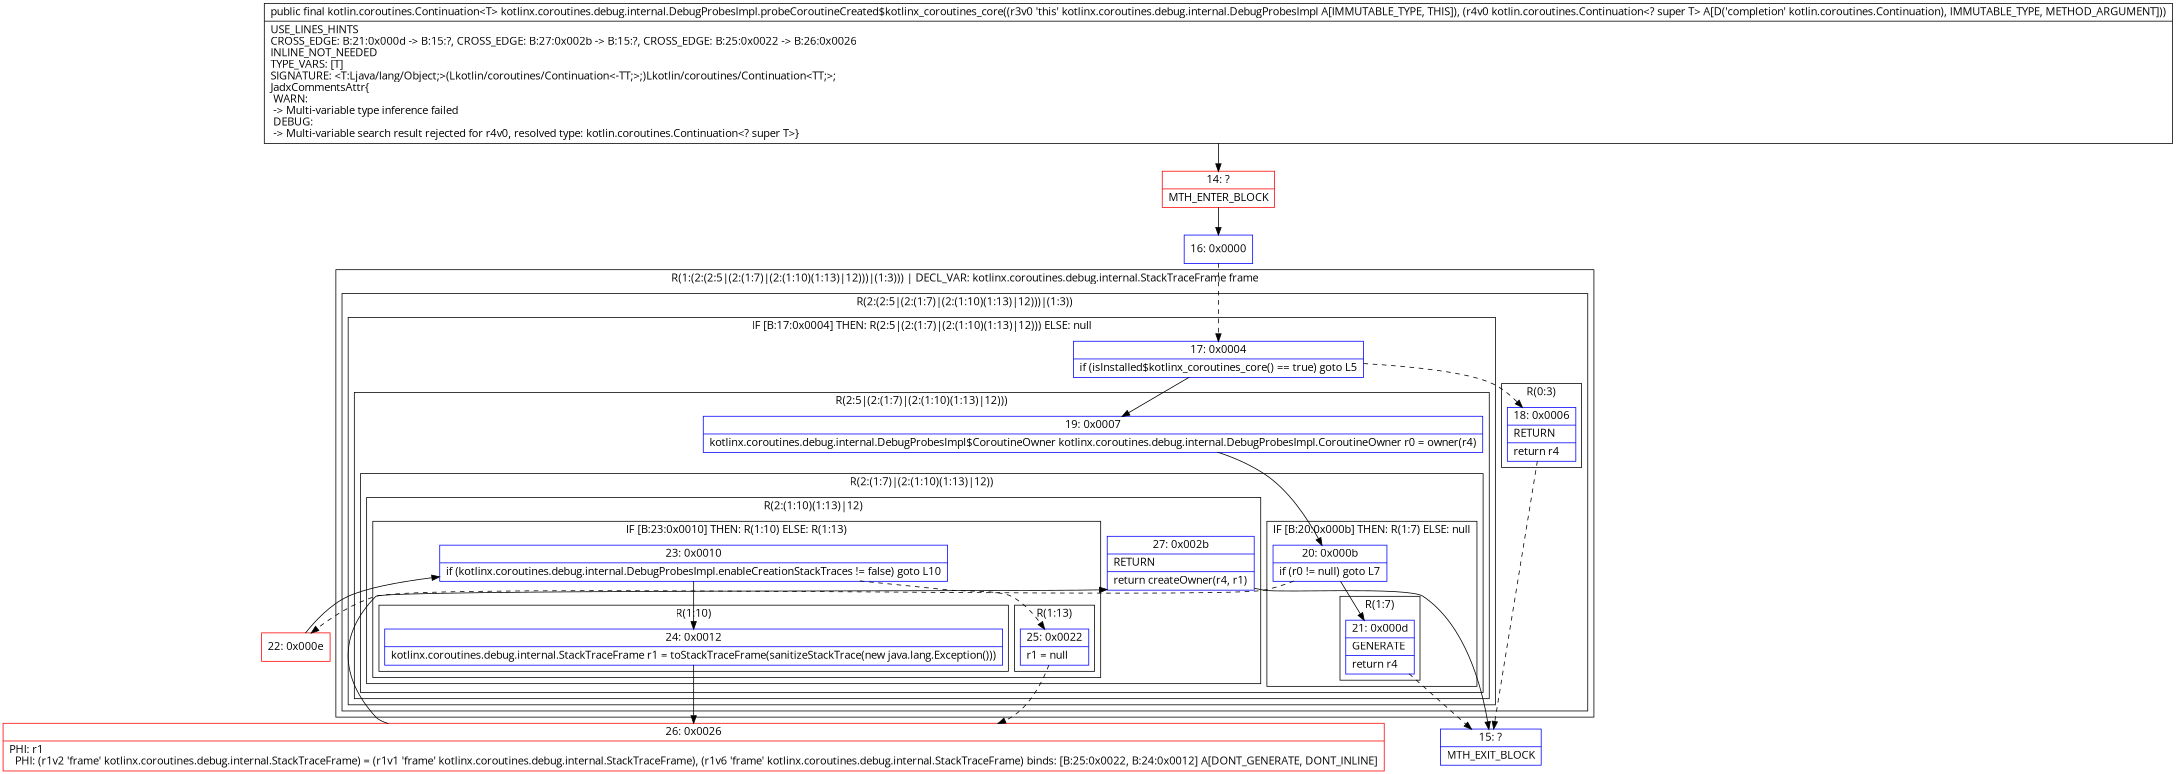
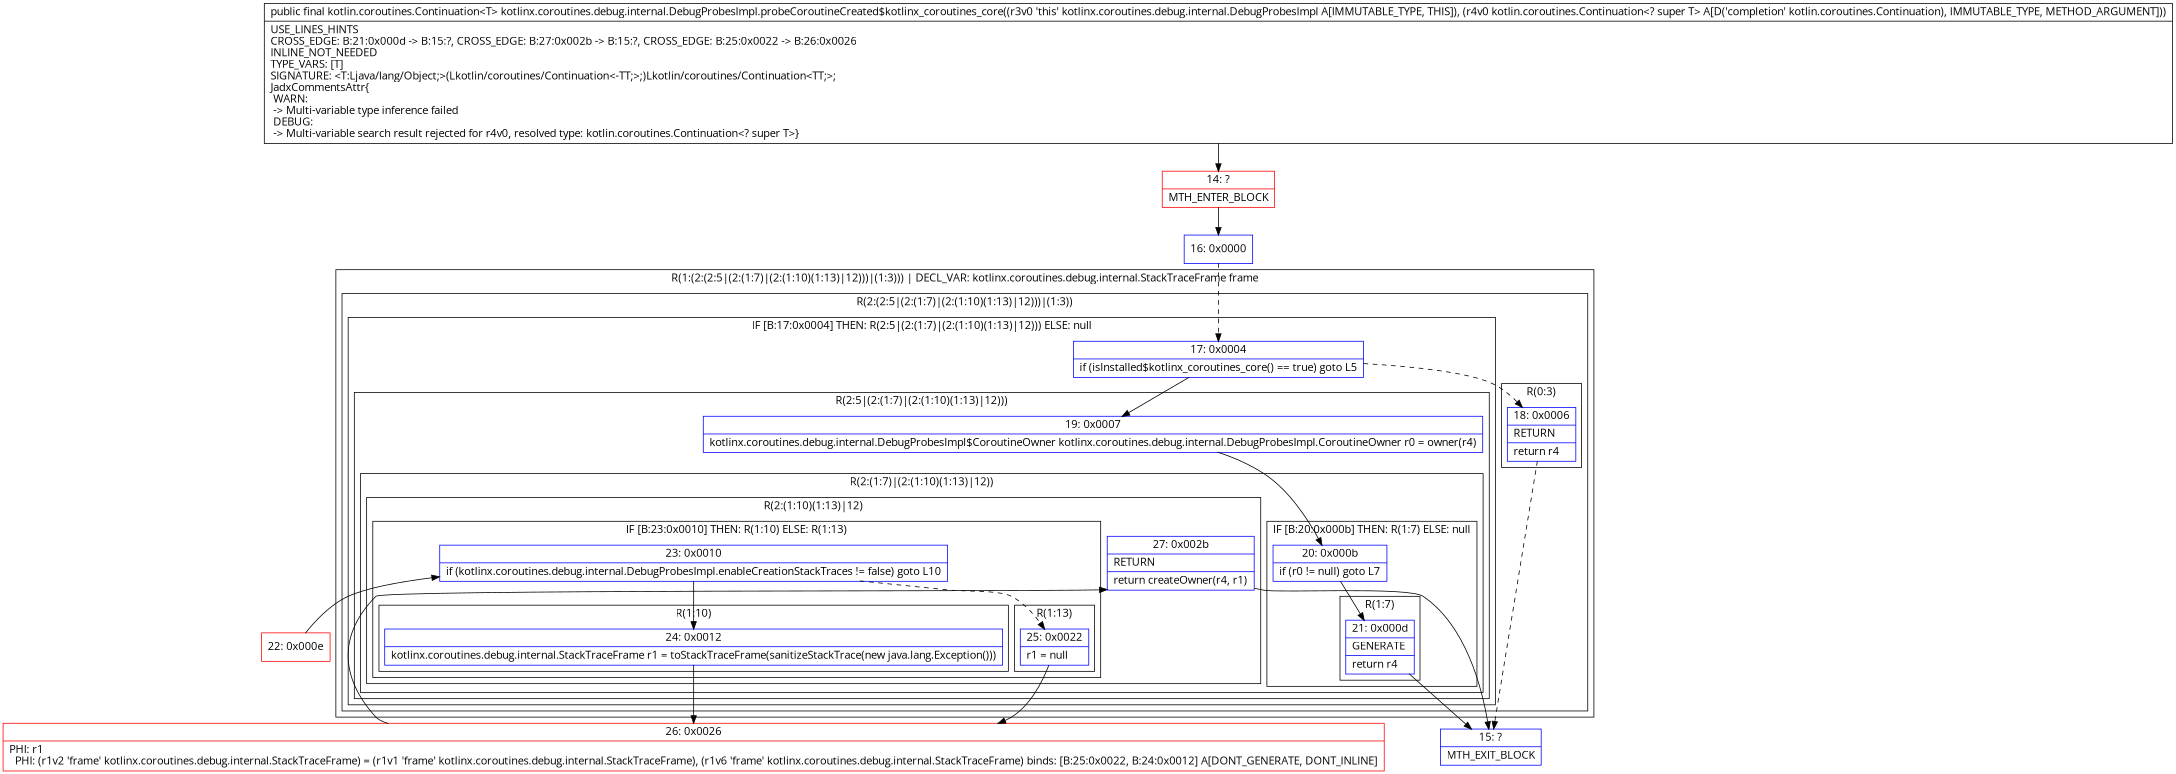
(802, 592) -> none
(1032, 697) -> (1032, 697)
(1437, 699) -> (1437, 699)
